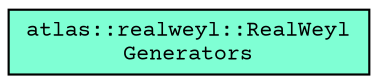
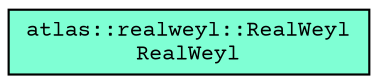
(189, 42) -> (189, 42)
